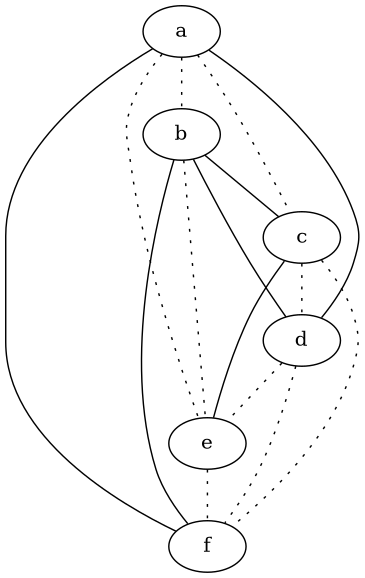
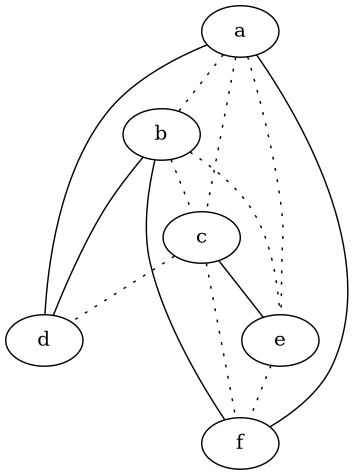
(242, 186) -> (182, 186)
(255, 392) -> none
(268, 448) -> none
